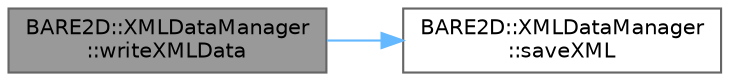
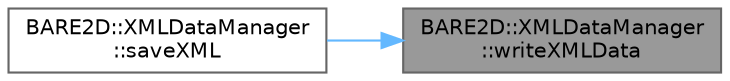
(354, 41) -> (354, 41)
